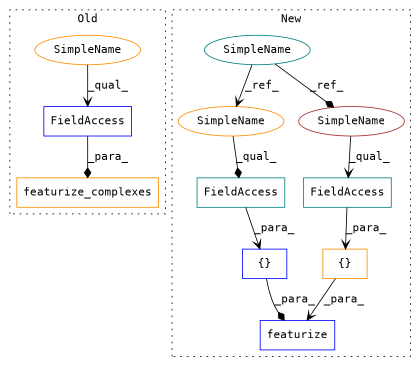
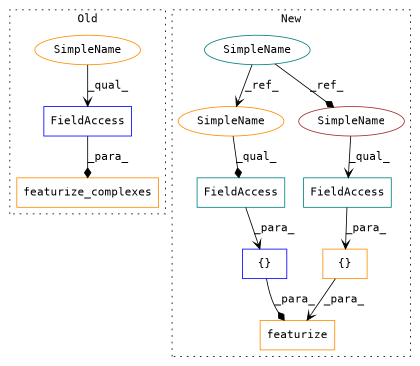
(297, 335) -> (297, 335)
